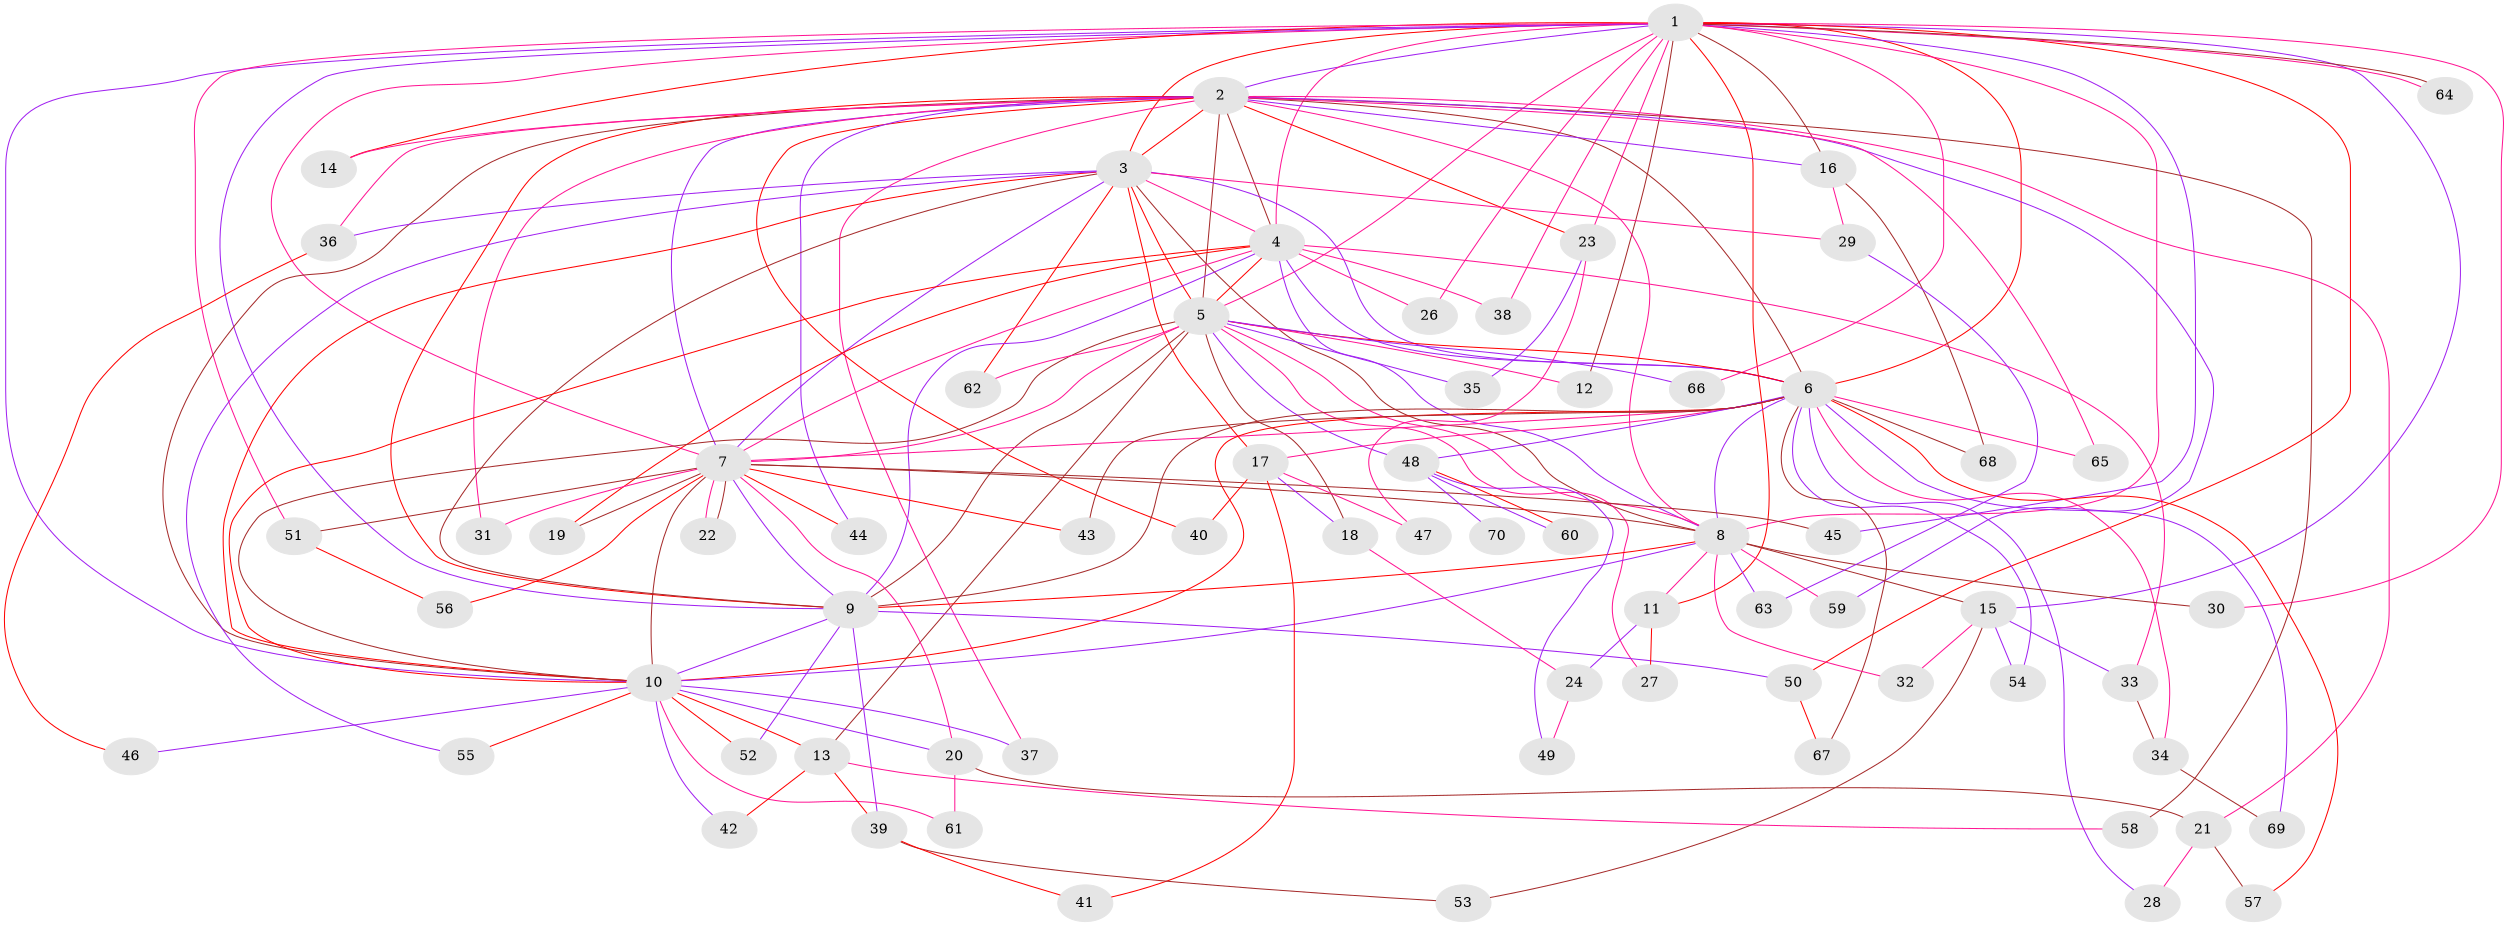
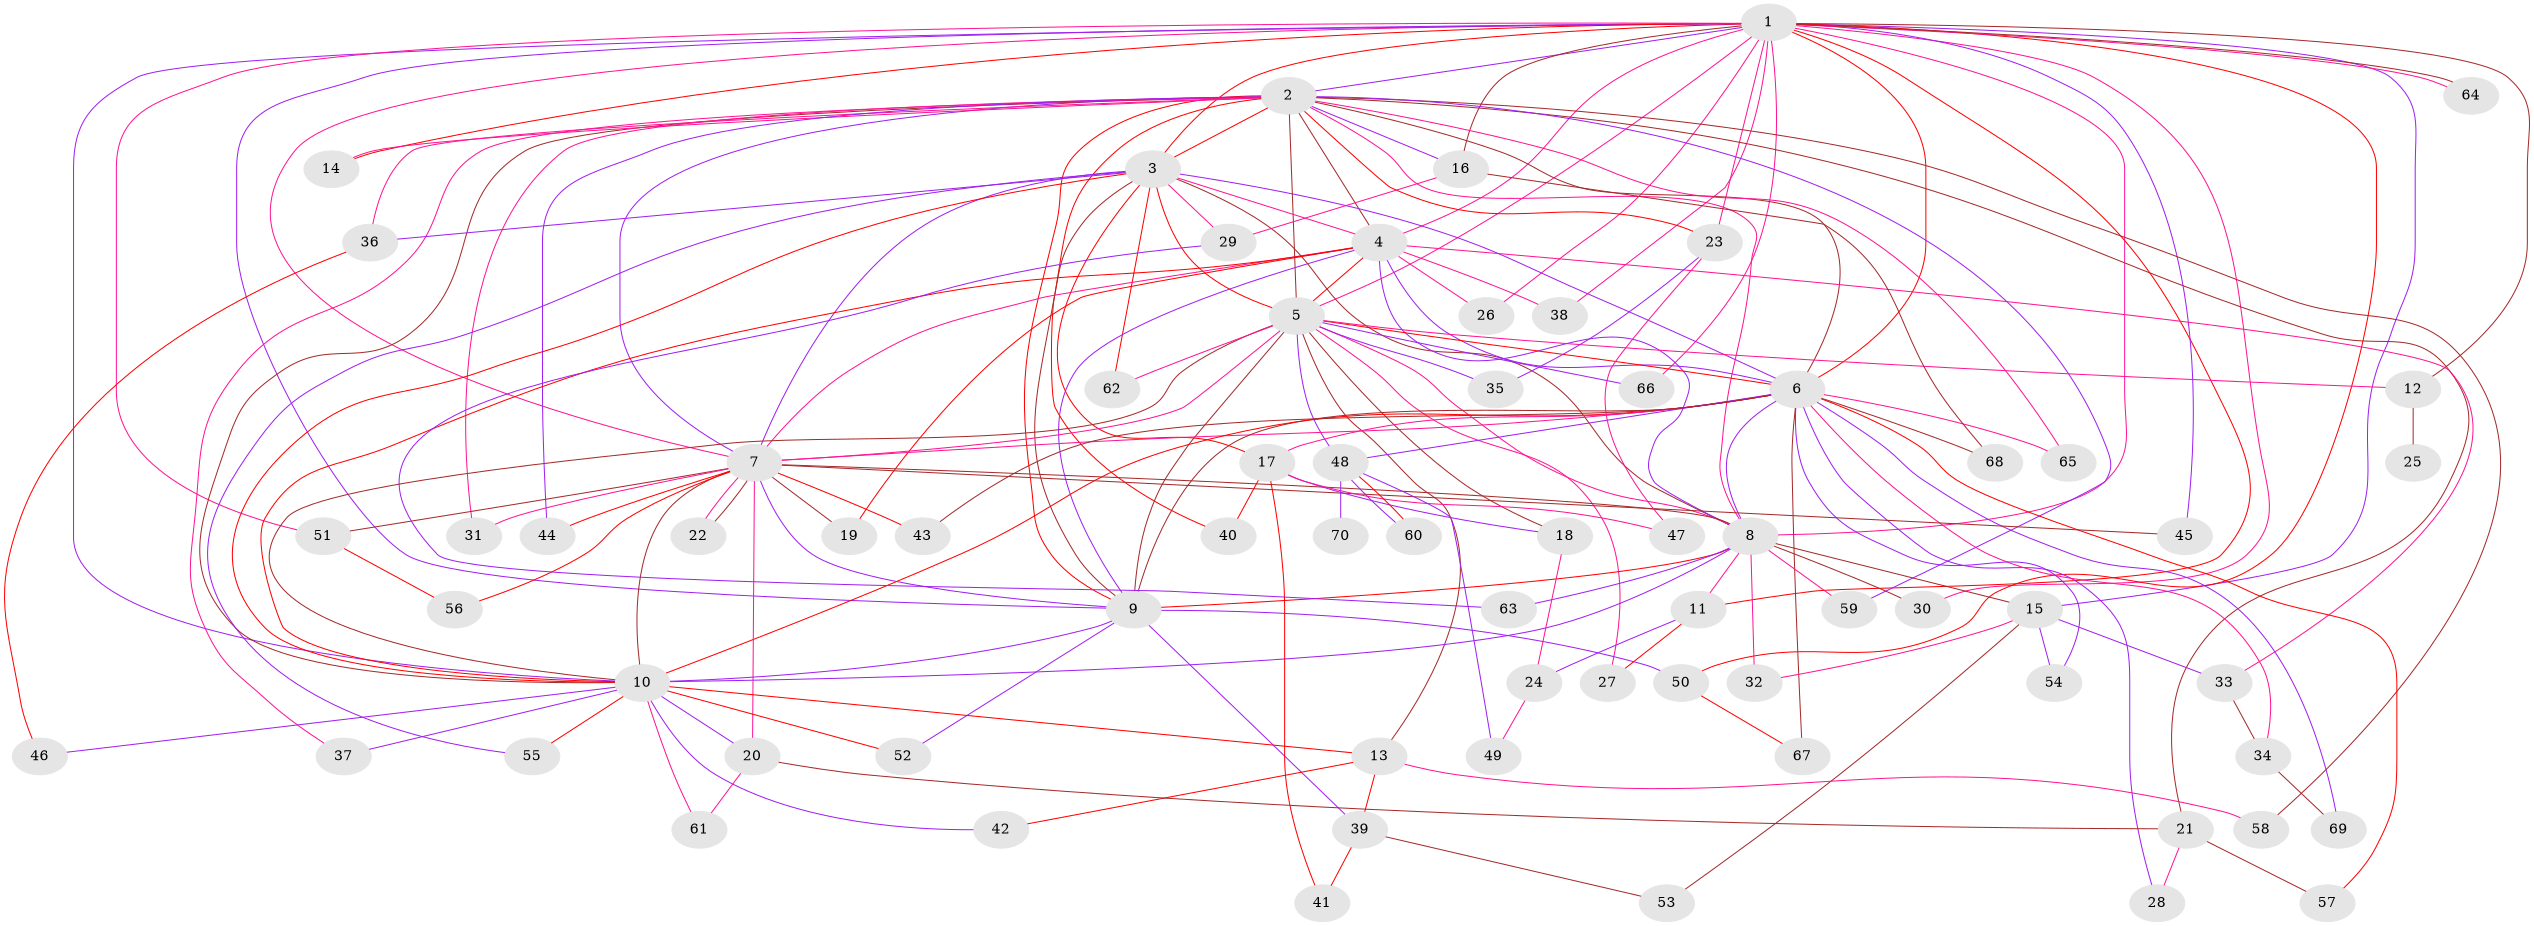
(2099, 218) -> (2138, 268)
none -> (2413, 463)
